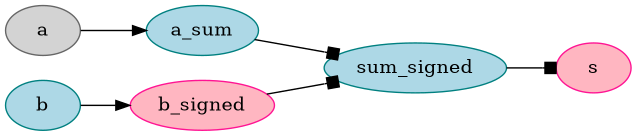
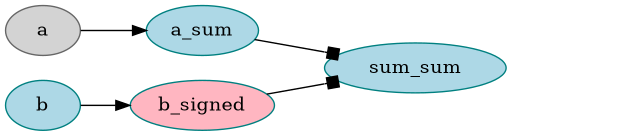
(415, 68) -> (415, 68)
(594, 68) -> none
(202, 105) -> (202, 105)
